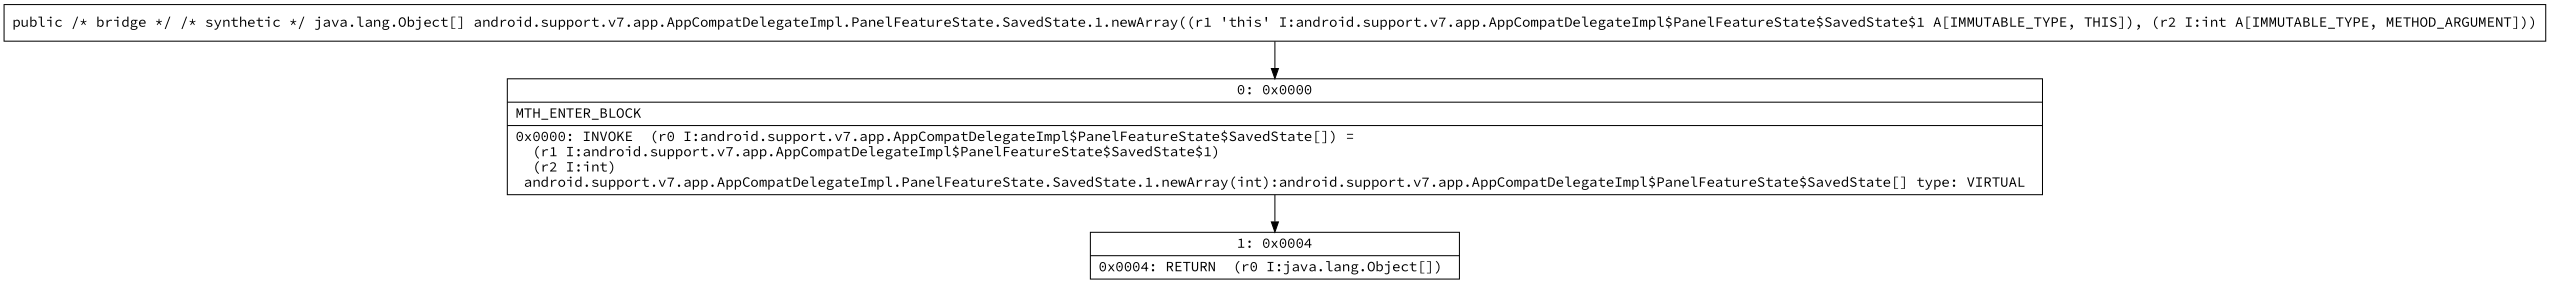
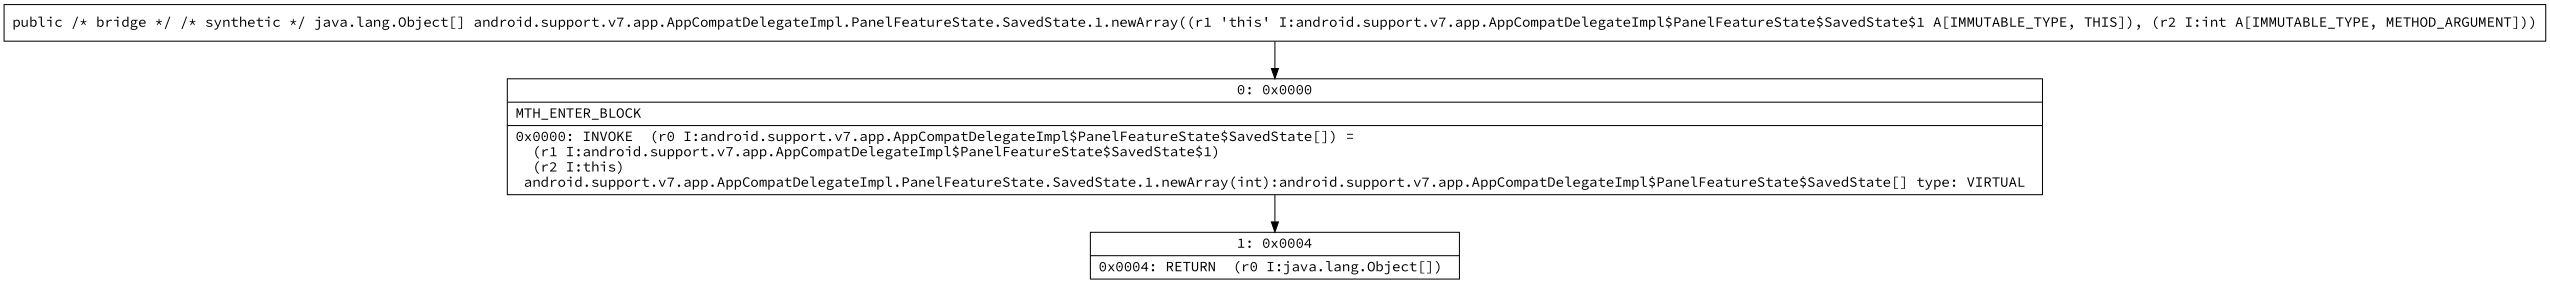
(566, 167) -> (570, 167)
